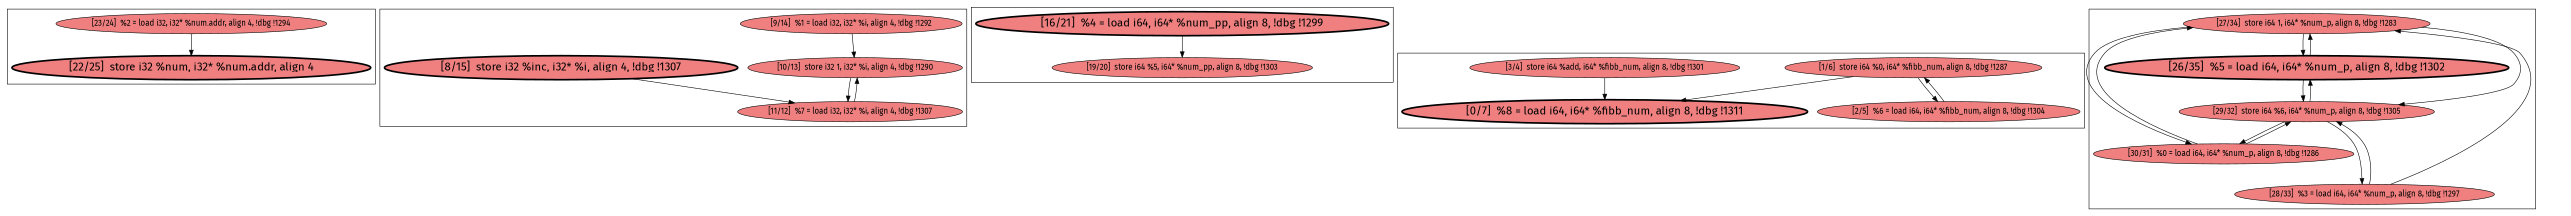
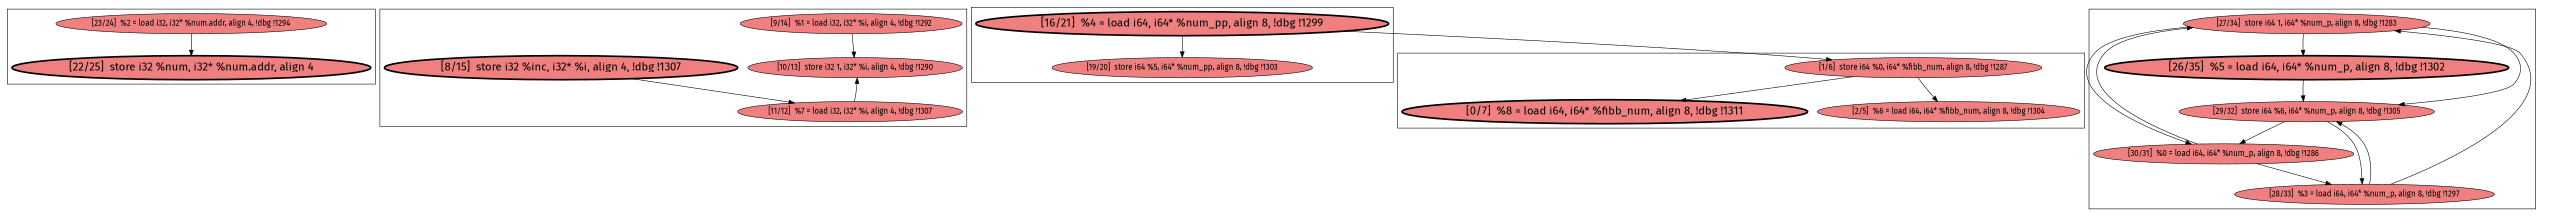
(2310, 48) -> none
(1605, 68) -> none
(849, 87) -> none
(1936, 92) -> (1585, 43)
(2310, 93) -> none
(2266, 134) -> (2291, 173)
